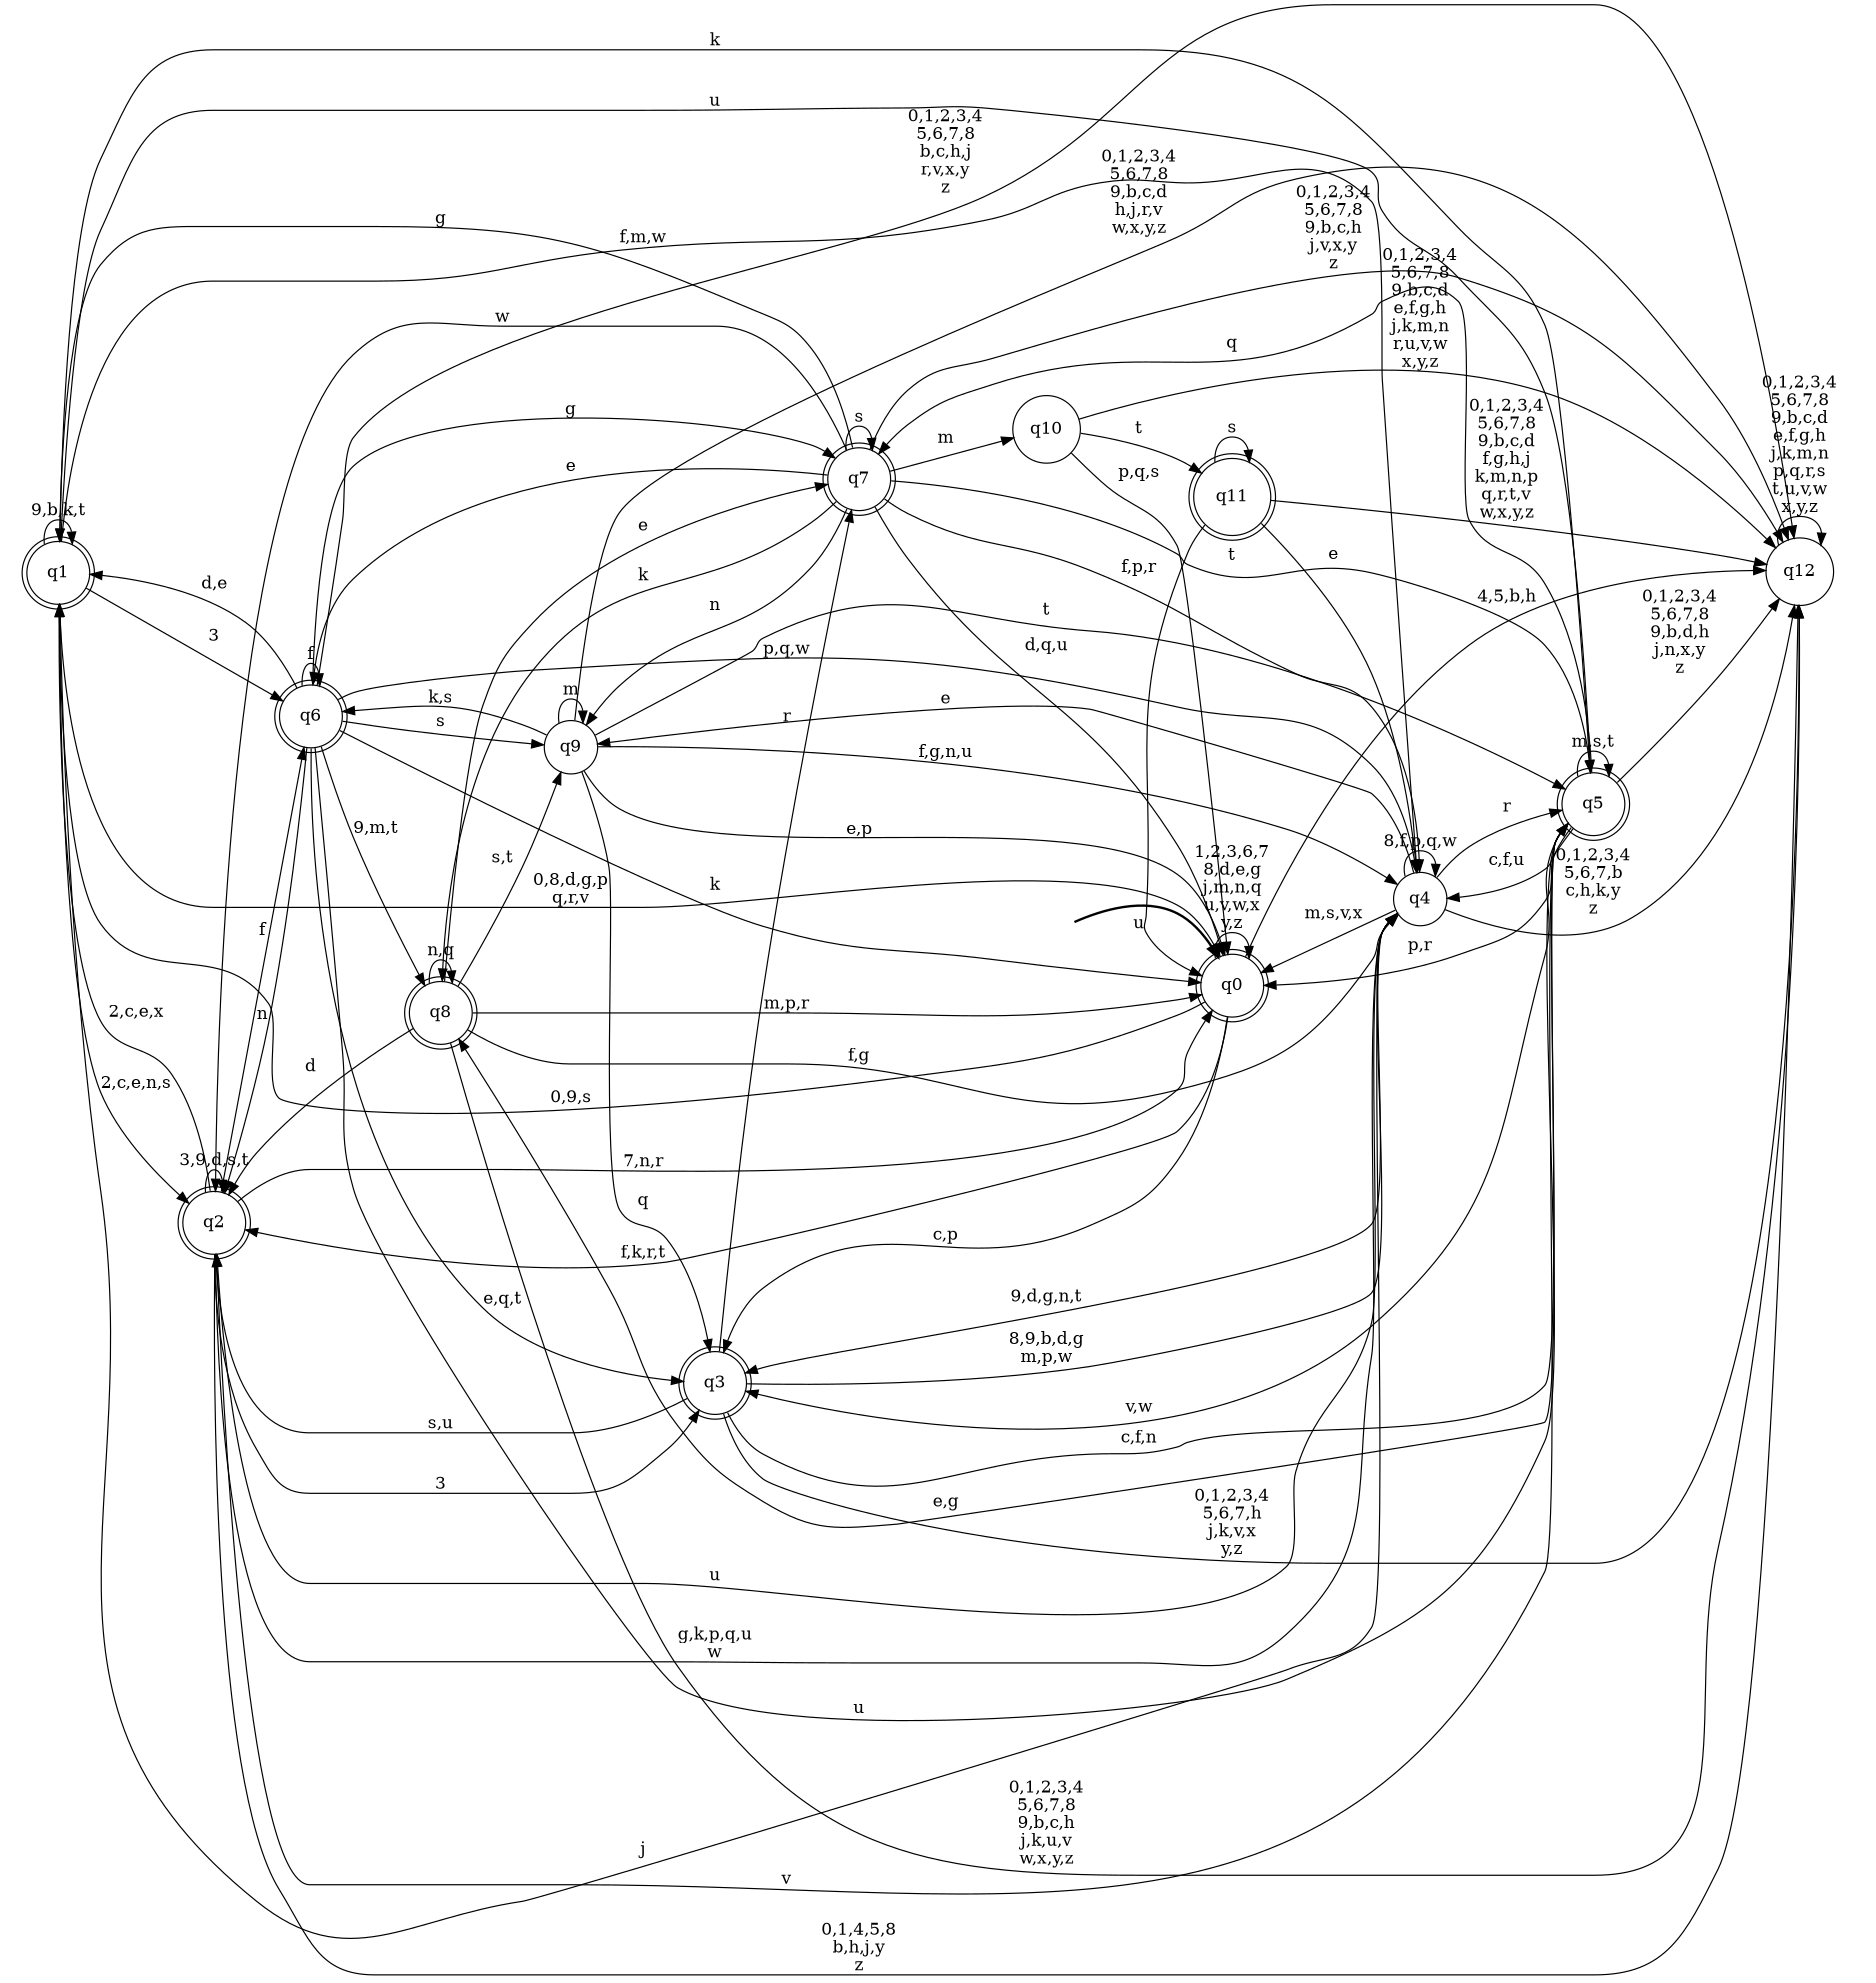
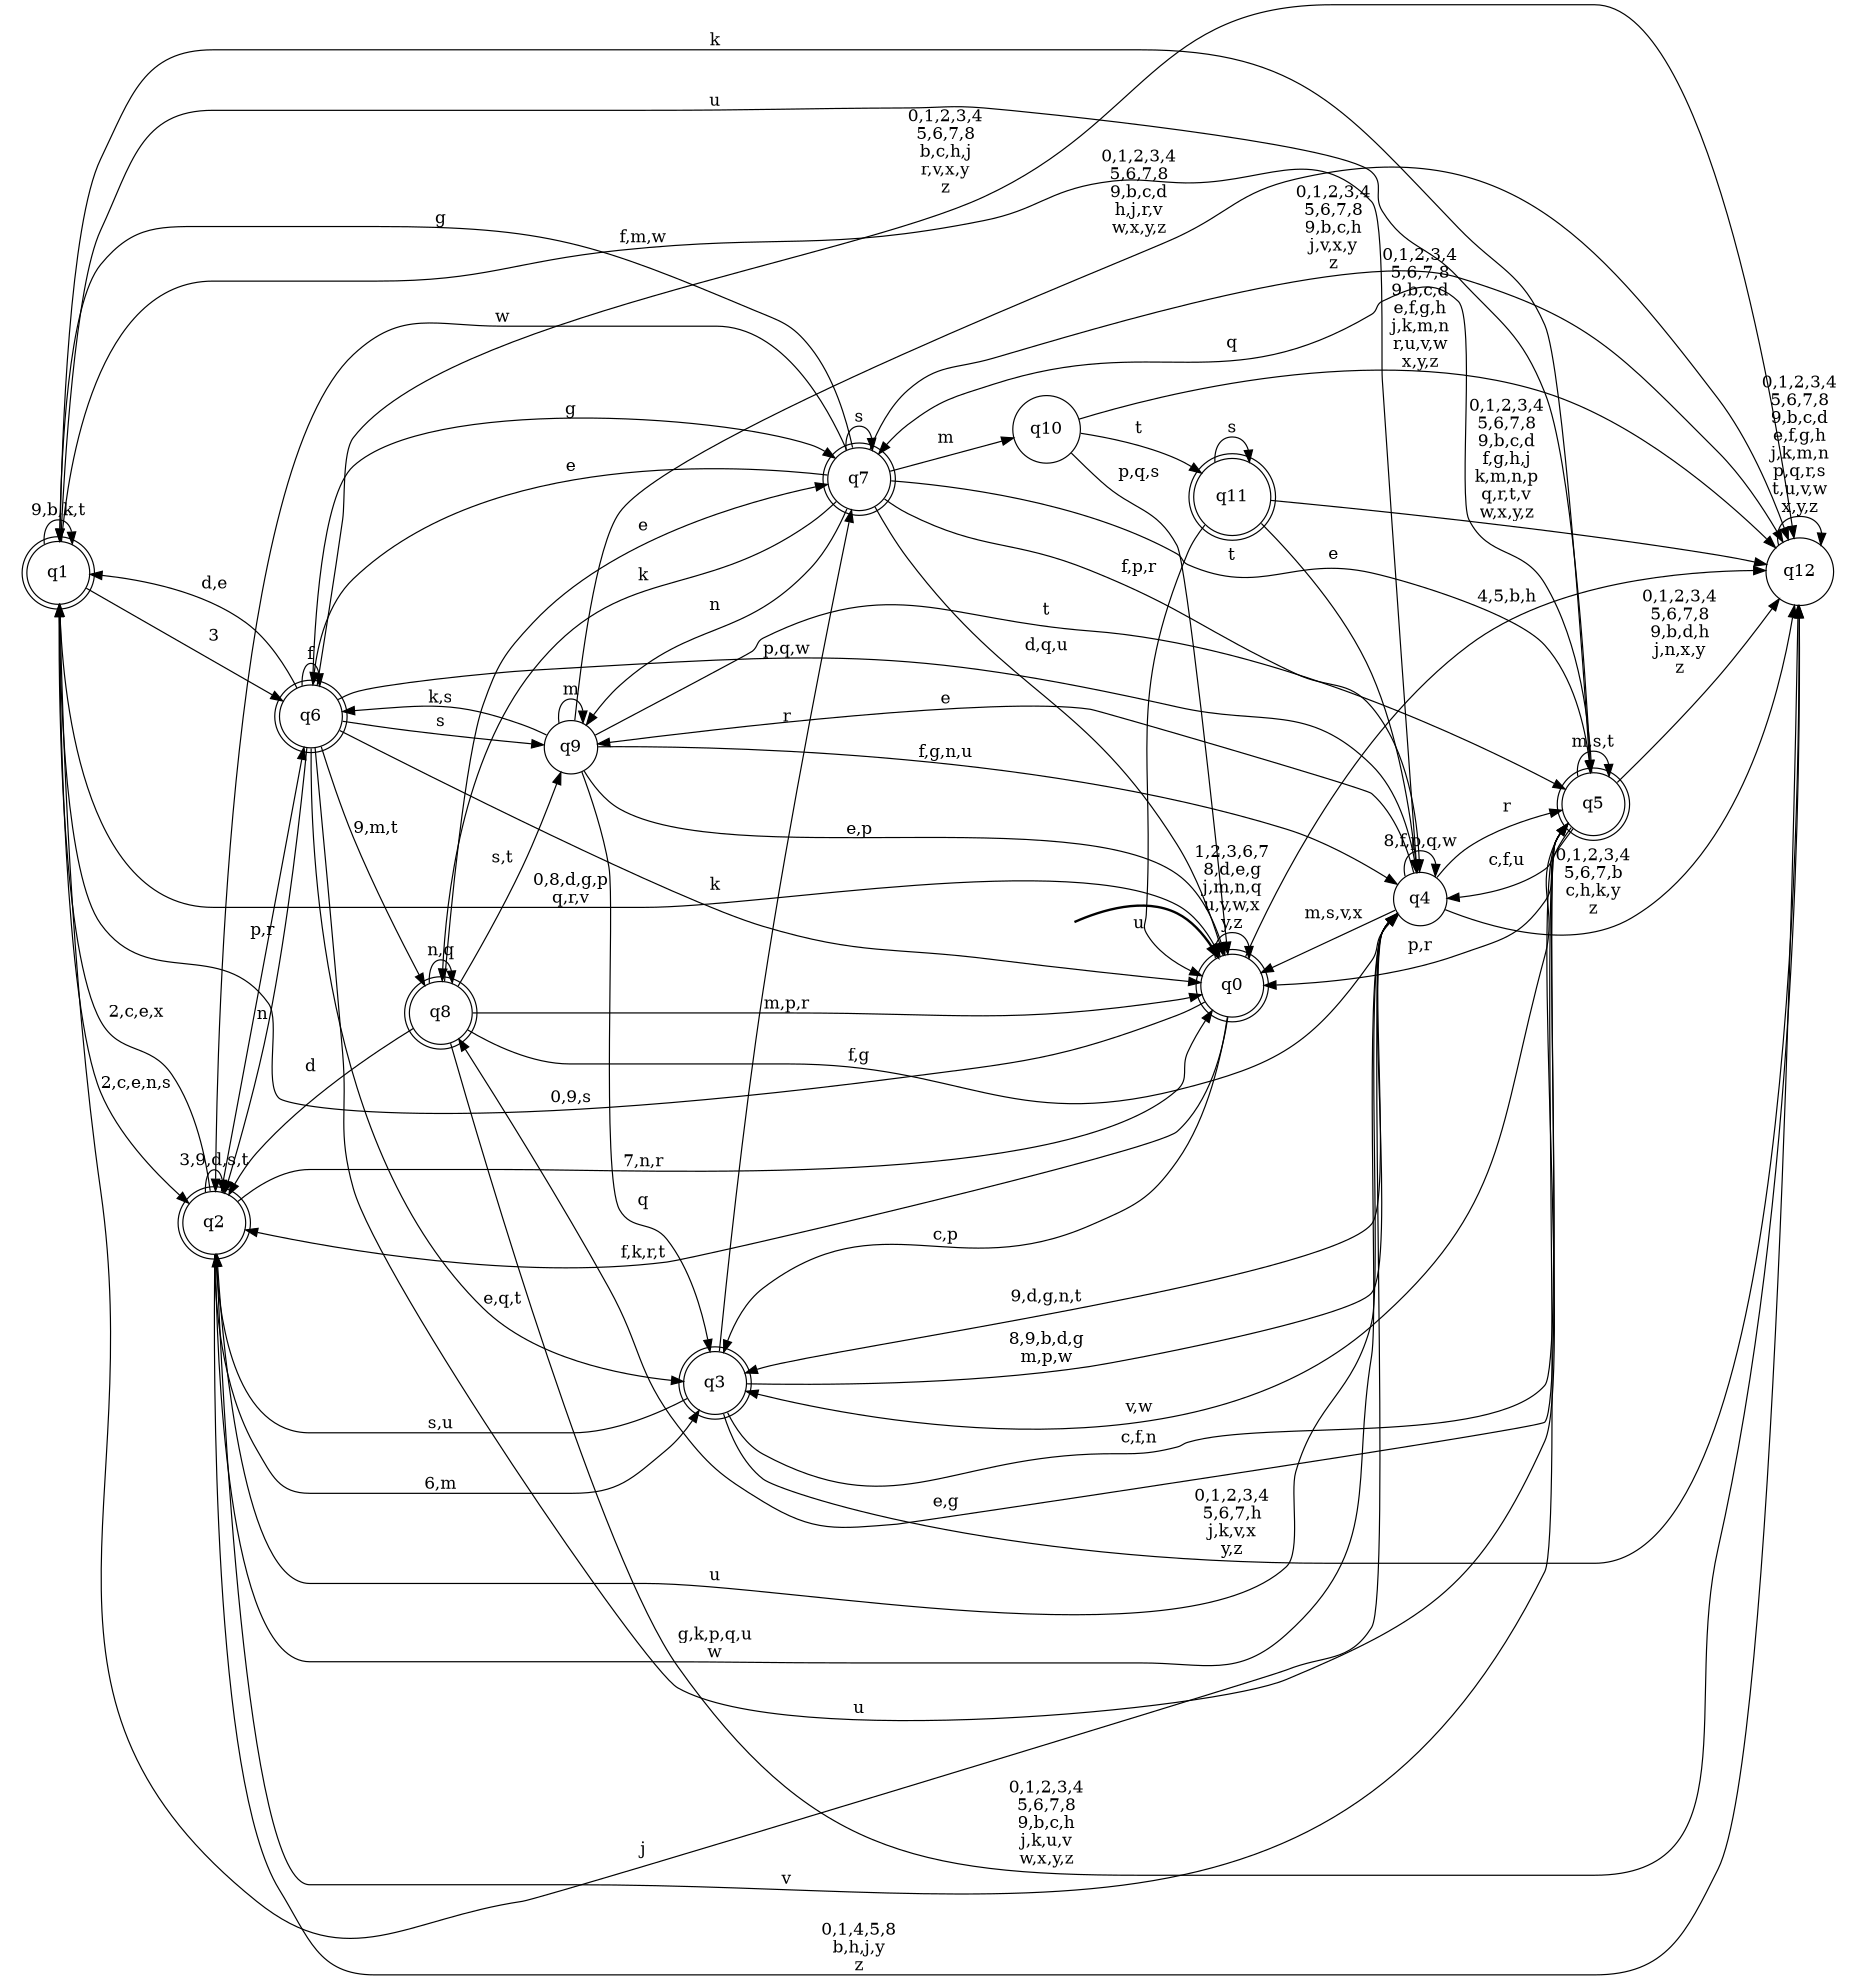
(263, 931) -> (263, 931)
(441, 1484) -> (441, 1484)
